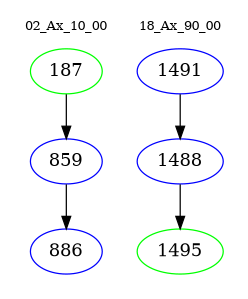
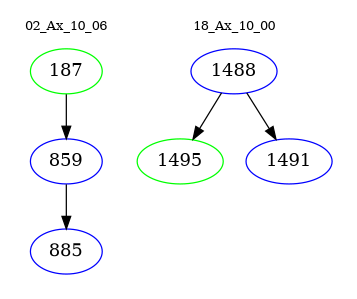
(66, 27) -> (66, 27)
(180, 27) -> (235, 27)
(180, 110) -> (258, 111)
(66, 252) -> (66, 252)
